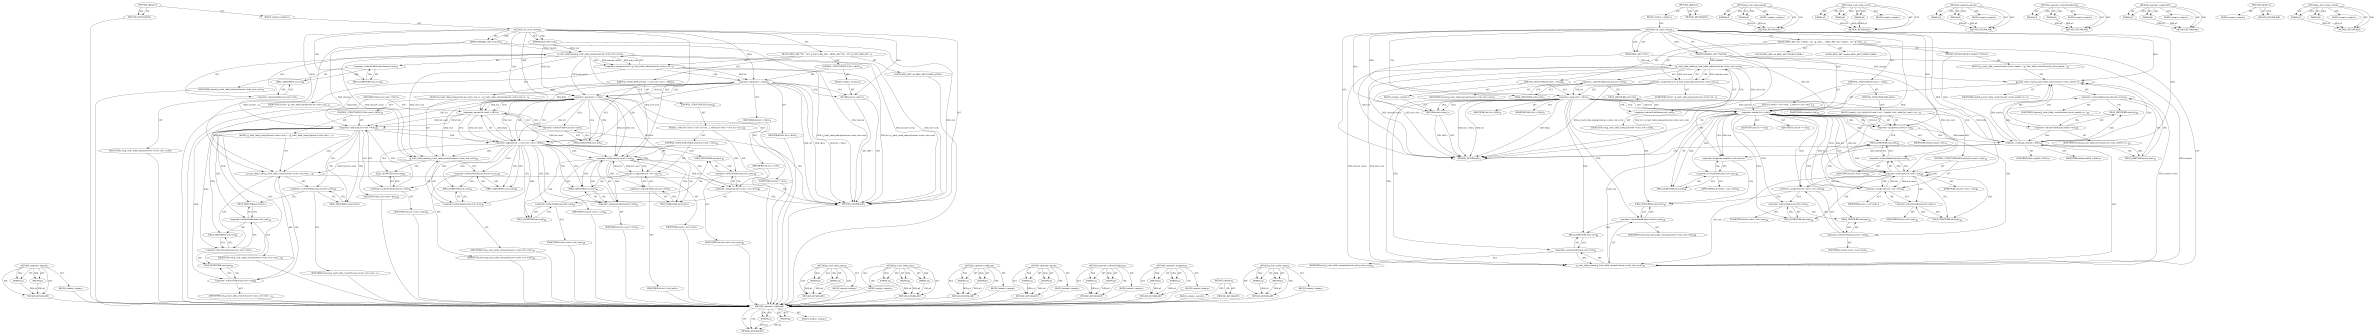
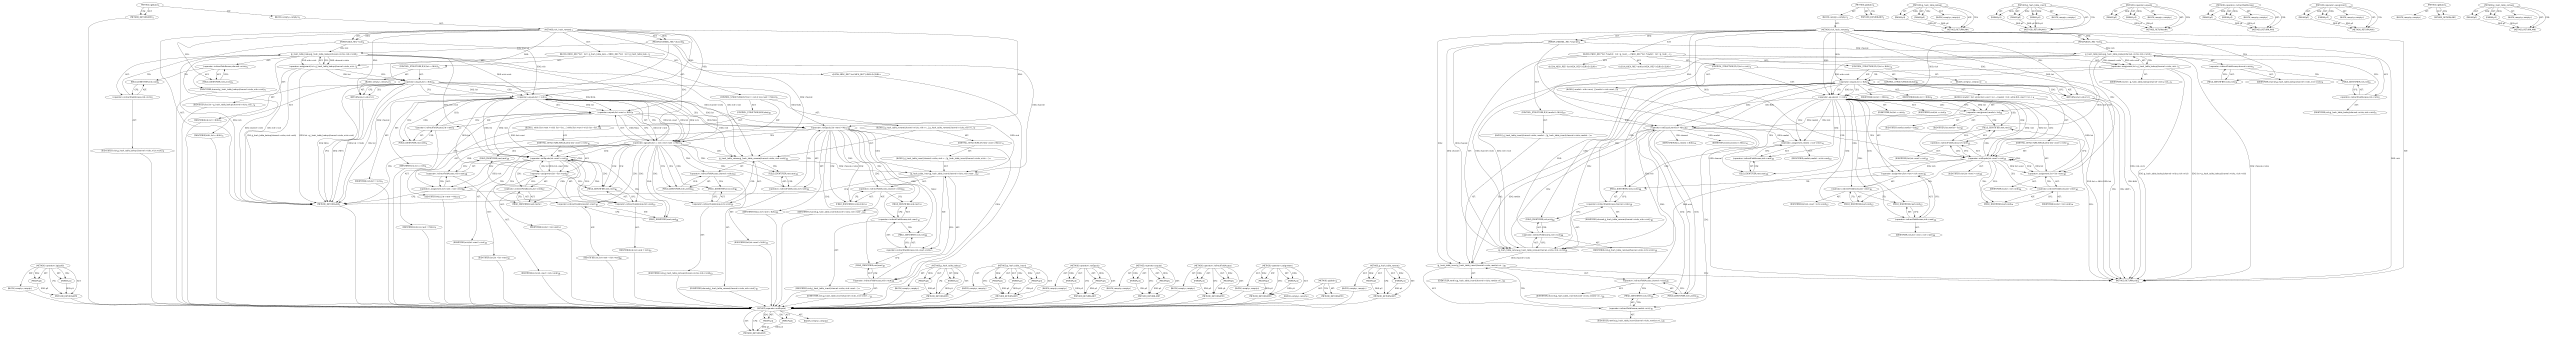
(422, 110) -> (477, 130)
(1855, 116) -> (1967, 120)
(359, 120) -> none
(2041, 135) -> (1702, 188)
(2032, 151) -> (1682, 136)
(2065, 151) -> (1714, 136)
none -> (1811, 159)
(1720, 189) -> none
none -> (419, 227)
